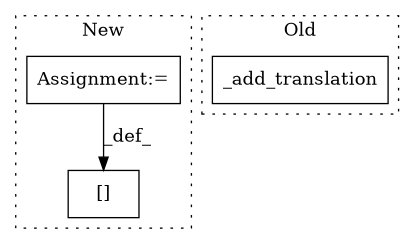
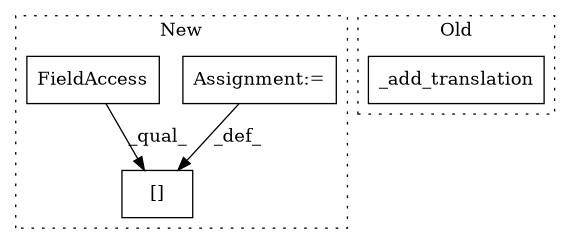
none -> (93, 80)
